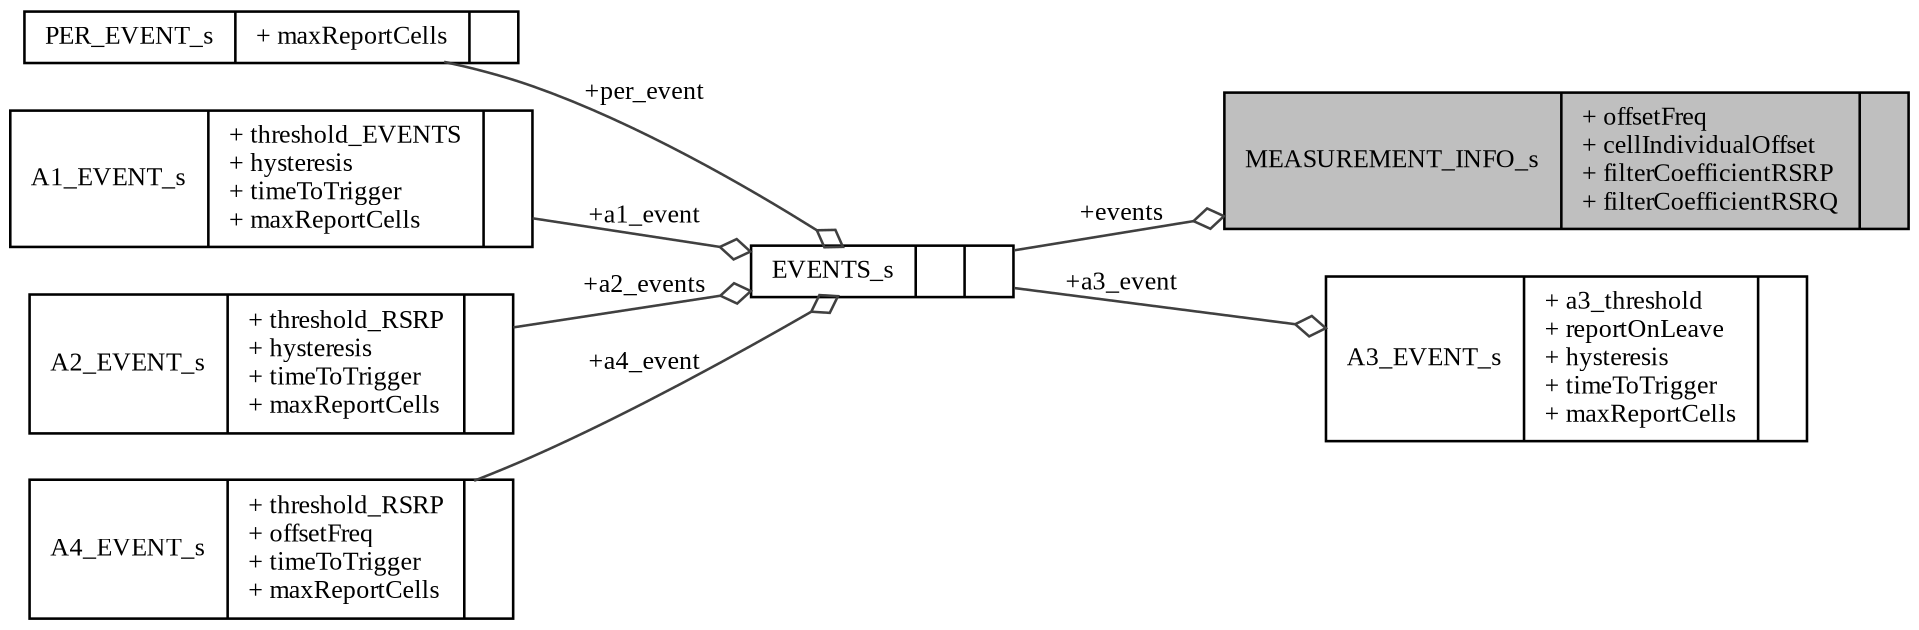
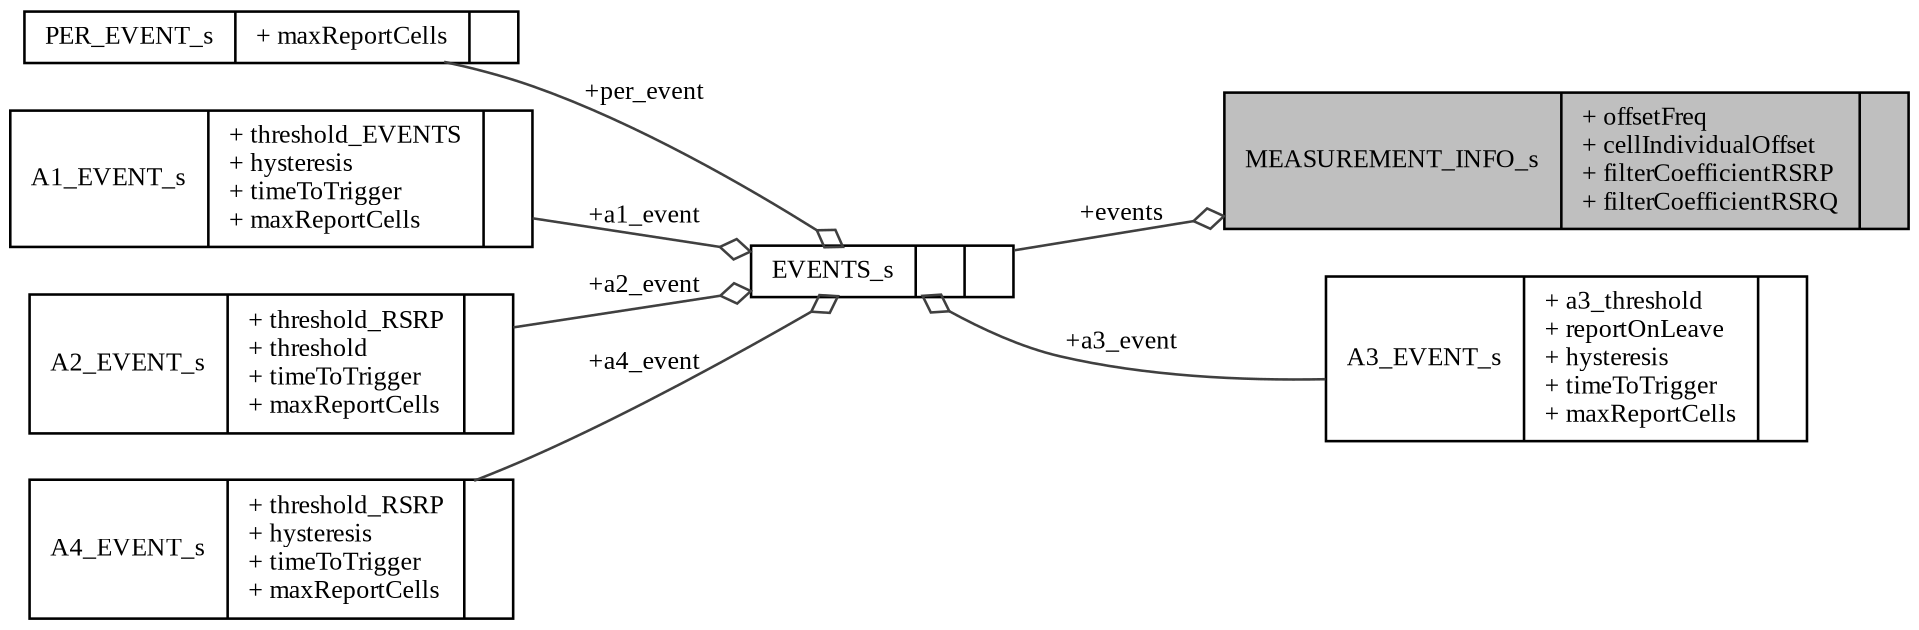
(642, 286) -> (642, 286)
(1154, 306) -> (1132, 369)
(311, 349) -> (309, 349)
(311, 534) -> (311, 534)
